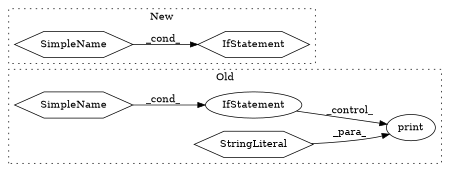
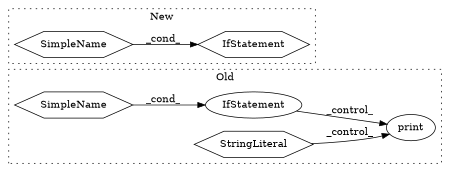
(350, 132) -> (350, 132)
